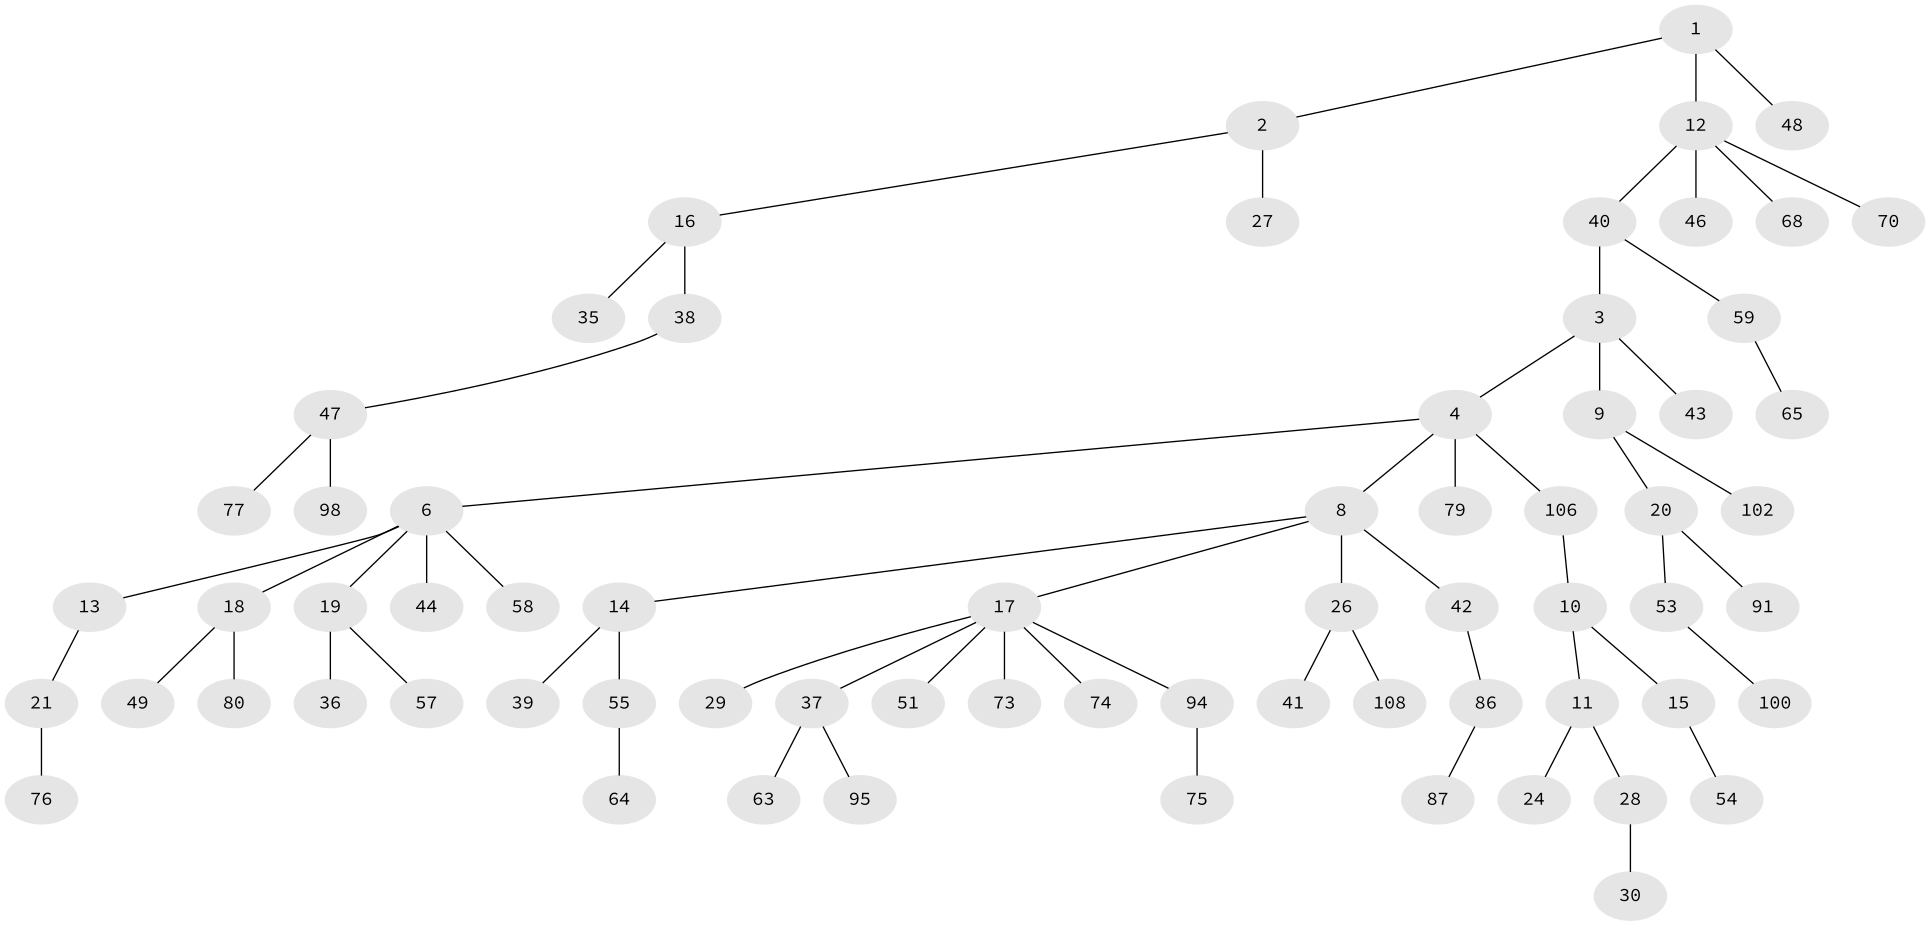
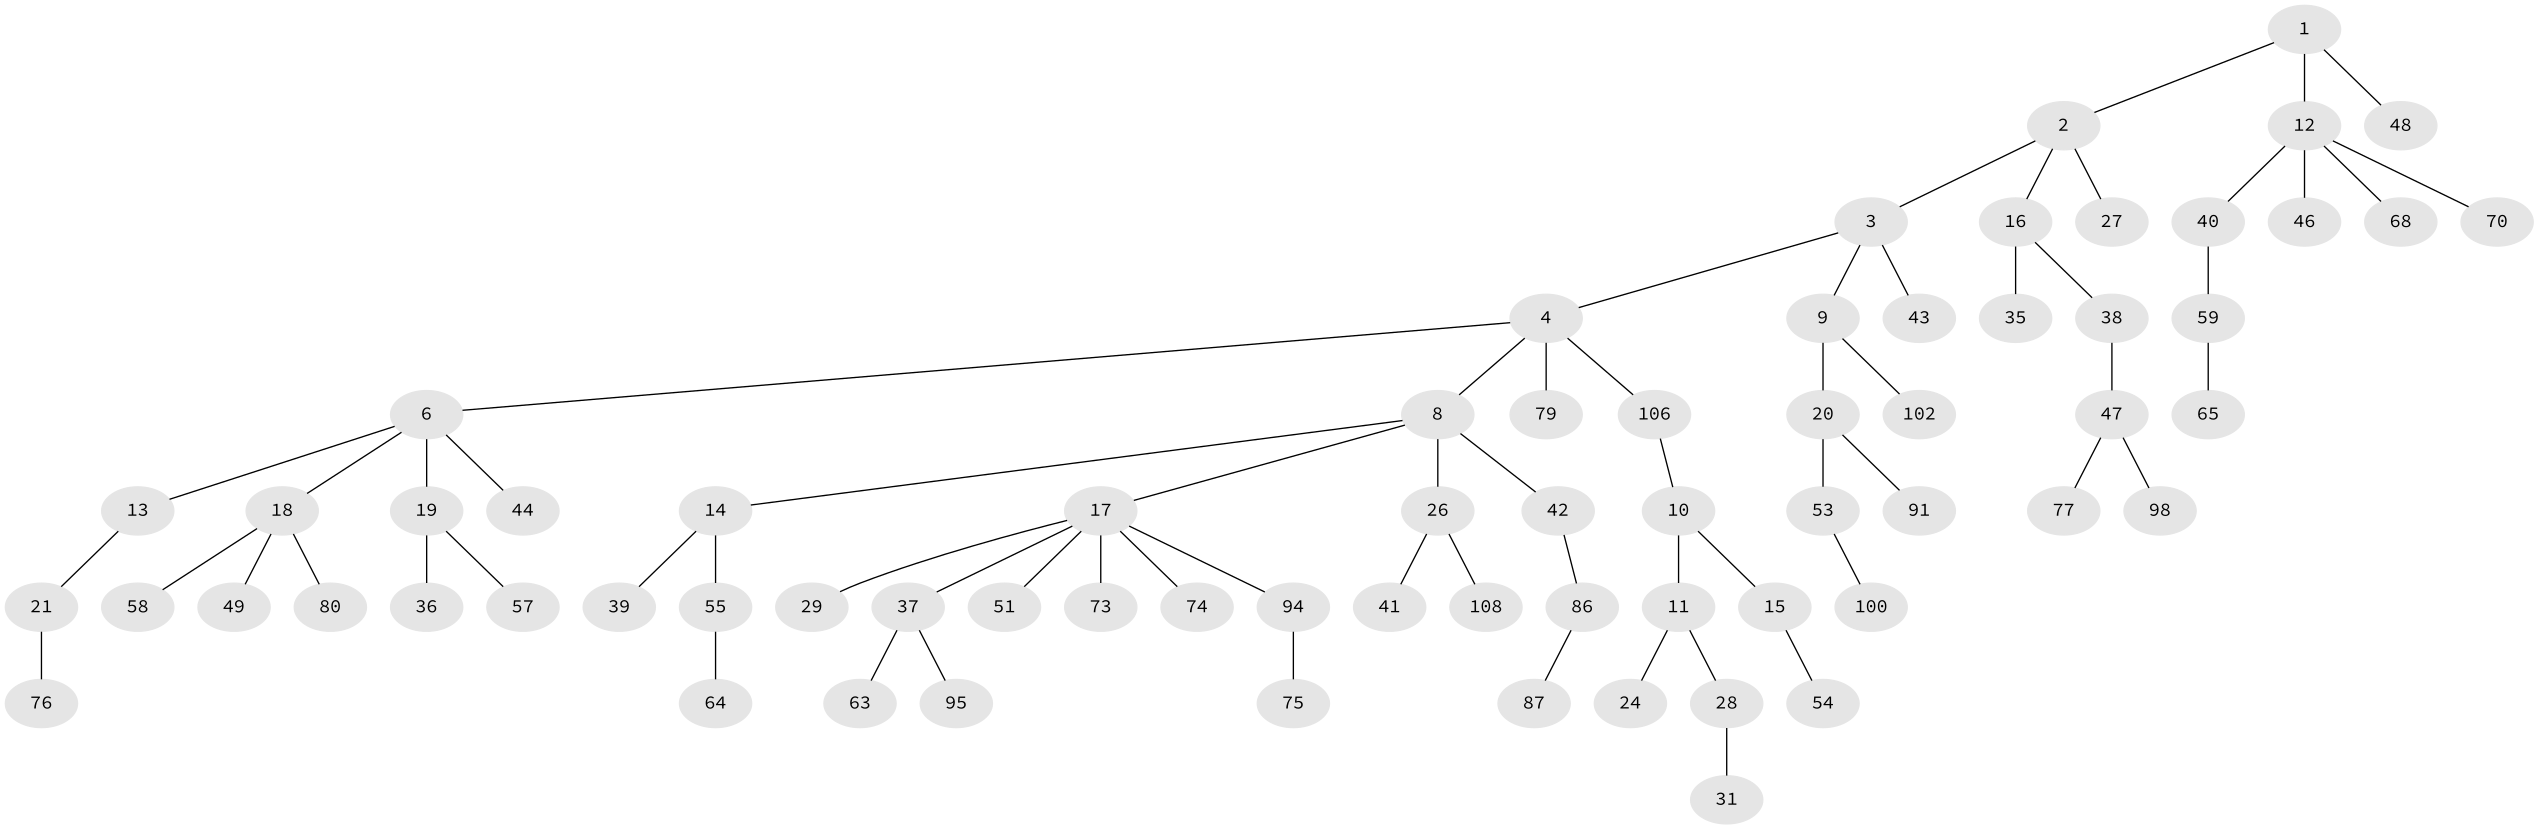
(1600, 270) -> (1968, 174)
(475, 559) -> (210, 559)
(1630, 896) -> (1727, 800)
